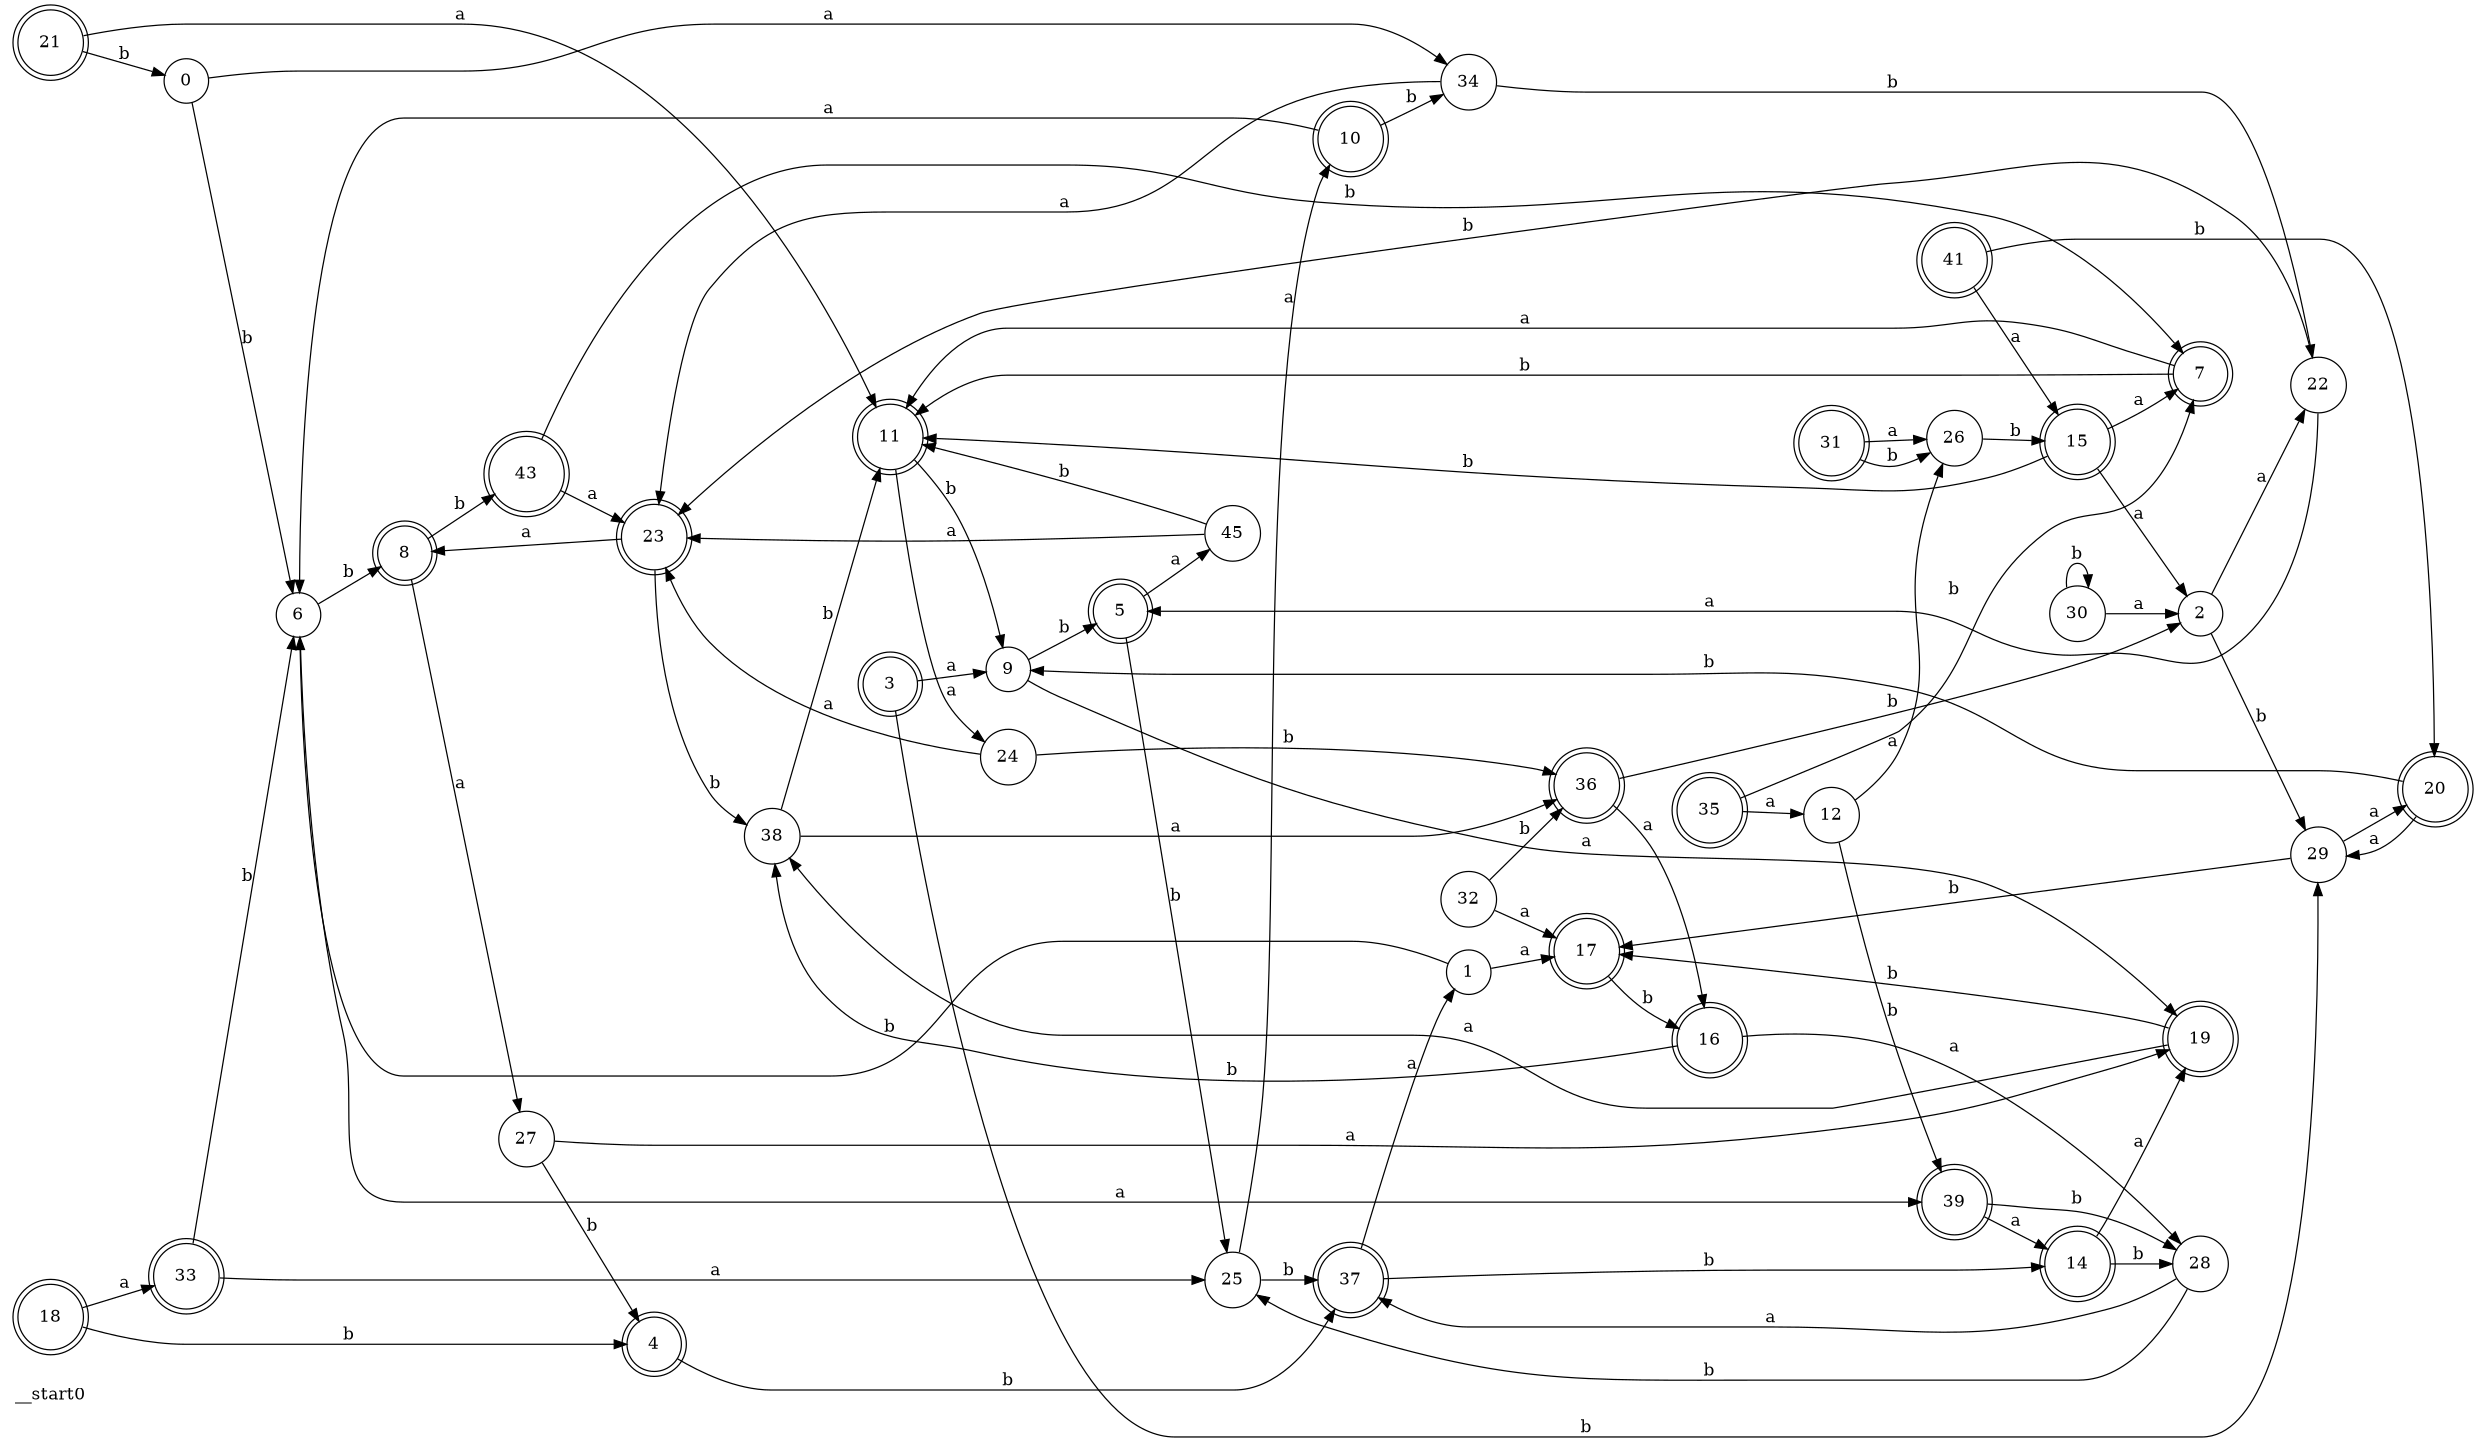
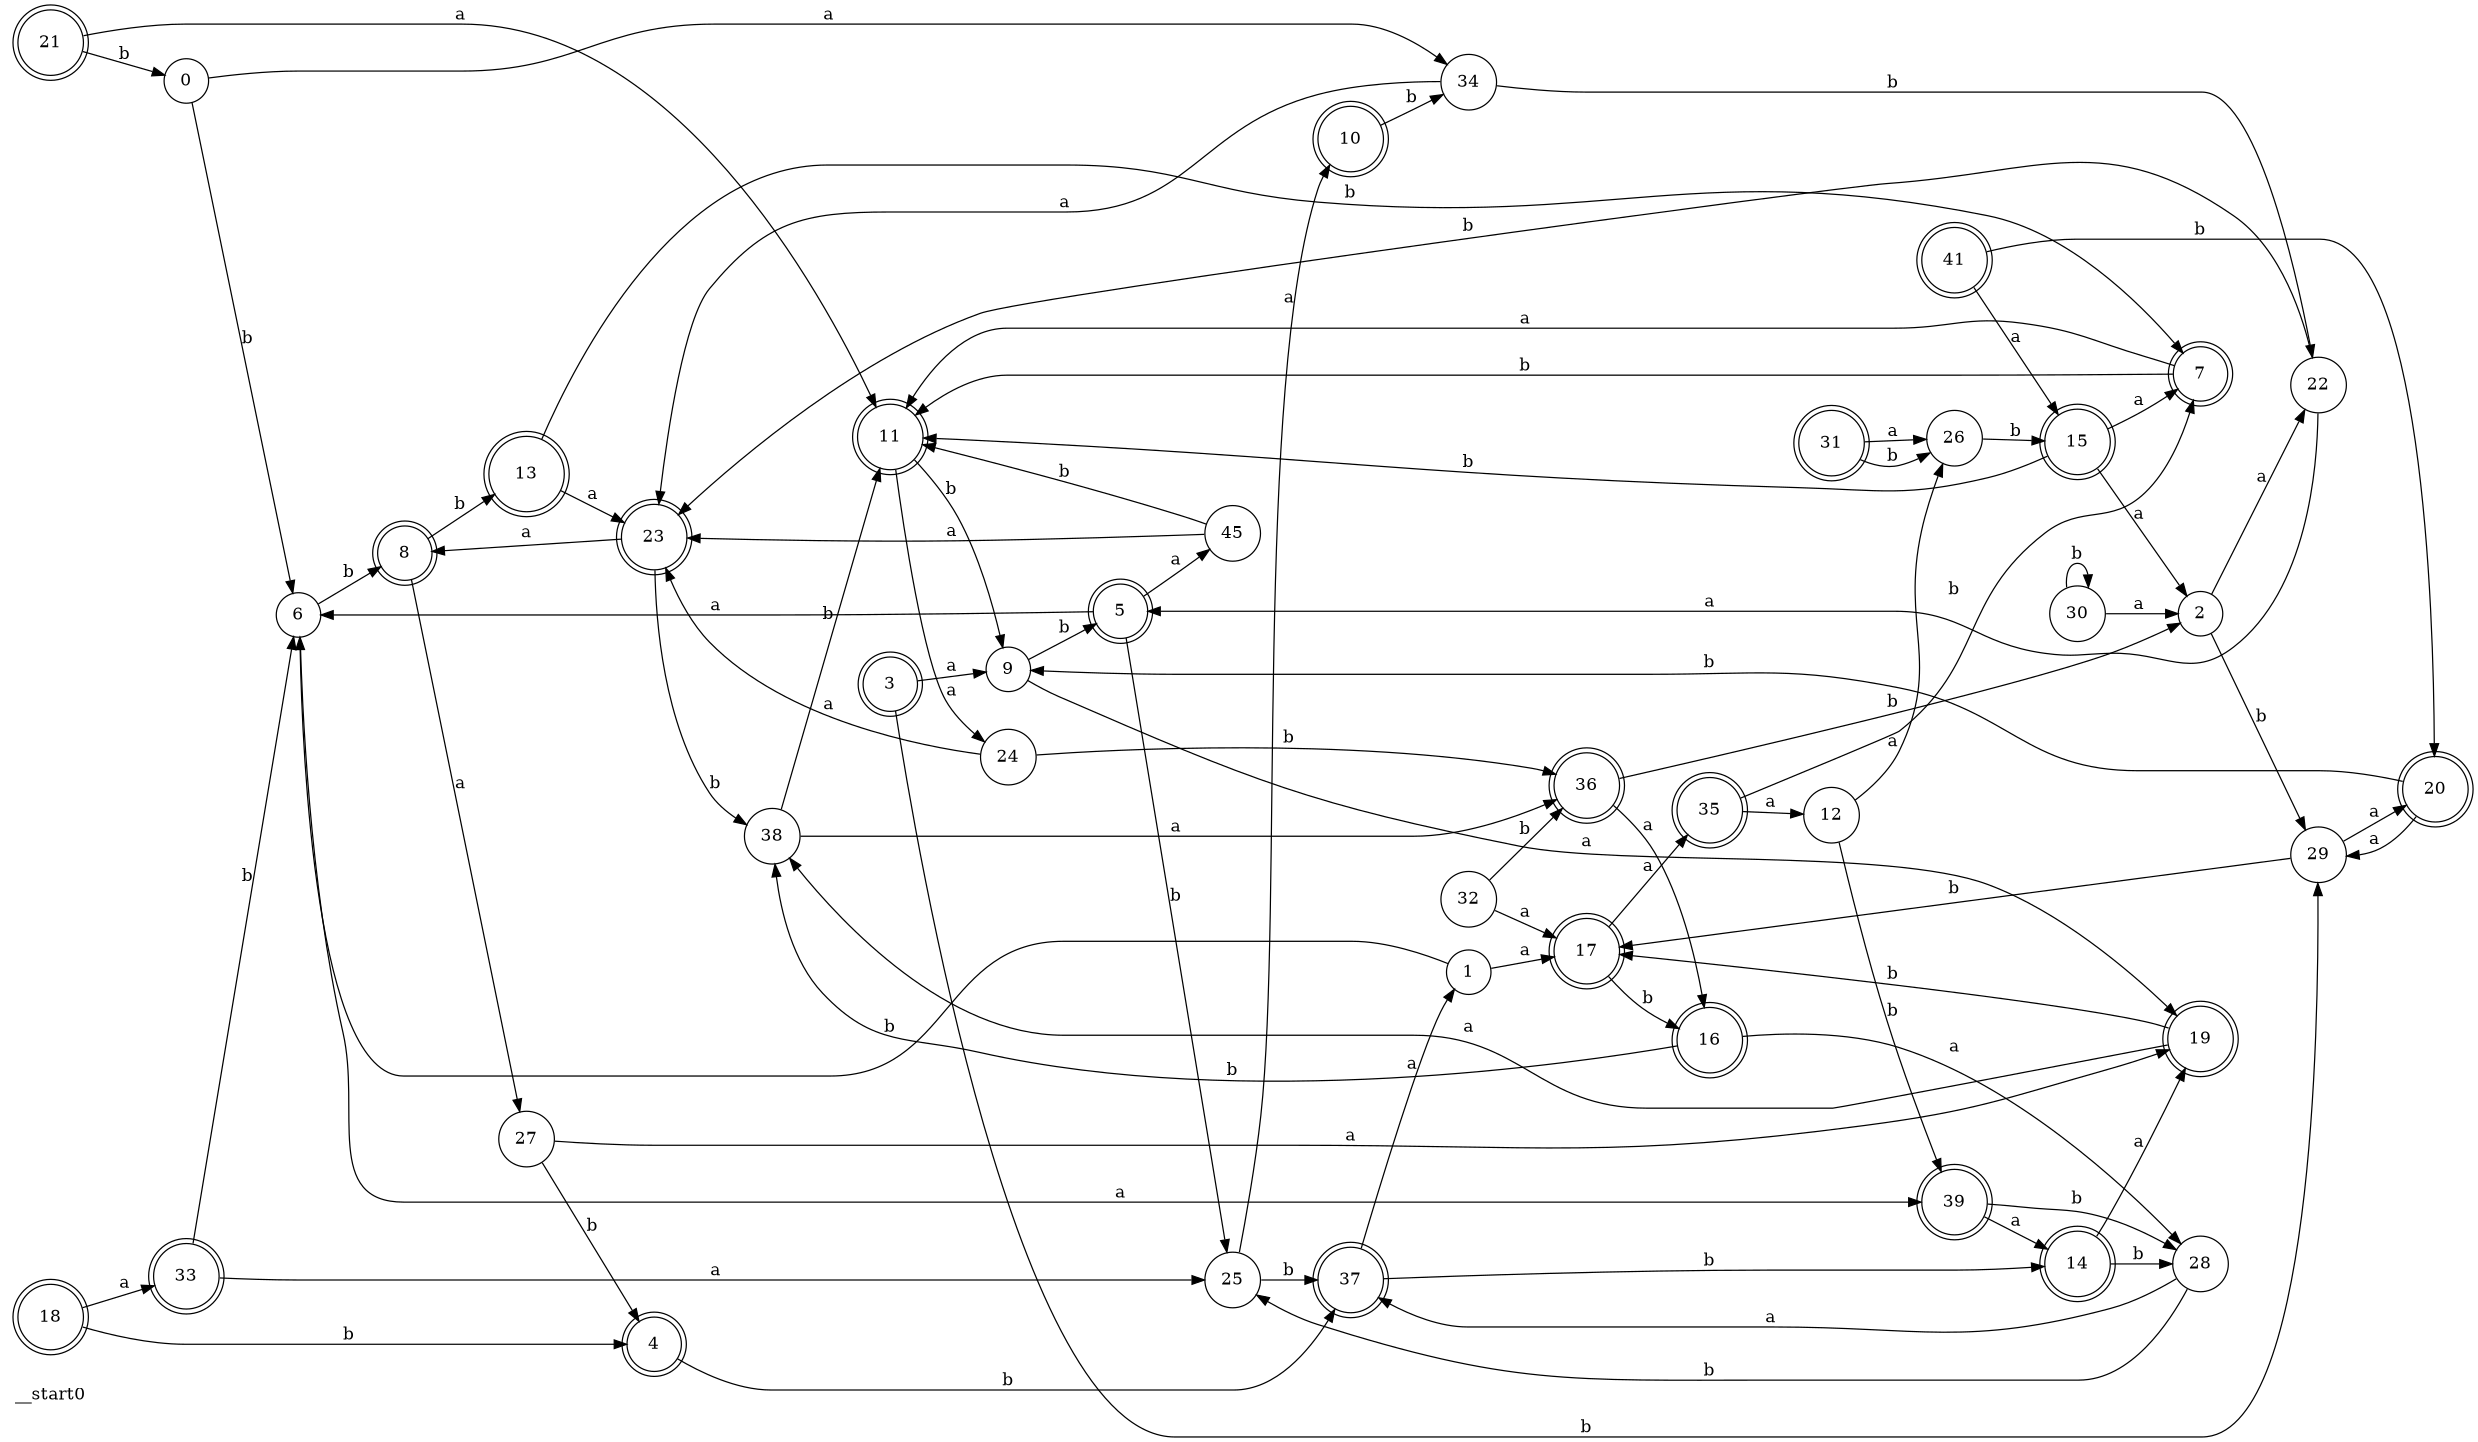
(615, 118) -> (713, 615)
(527, 474) -> (527, 474)
none -> (1644, 886)
